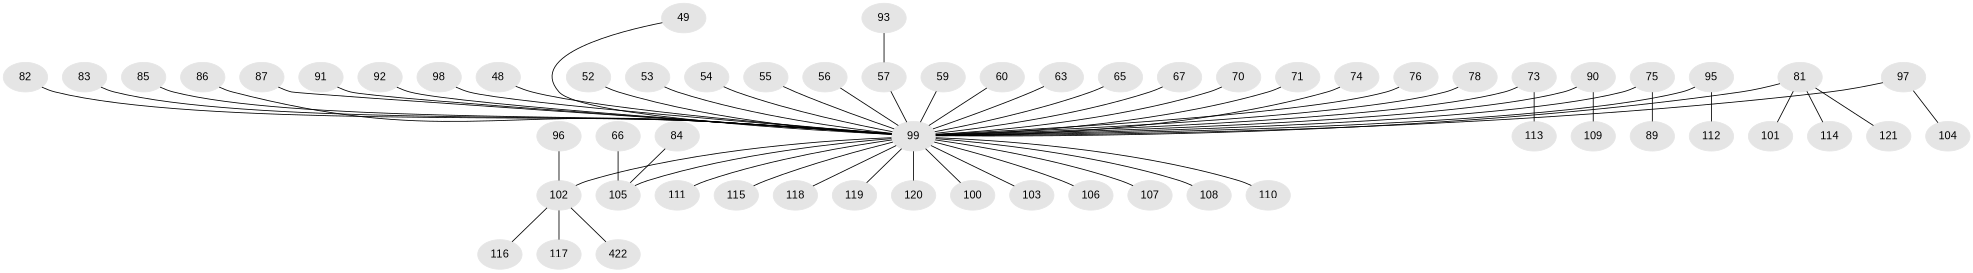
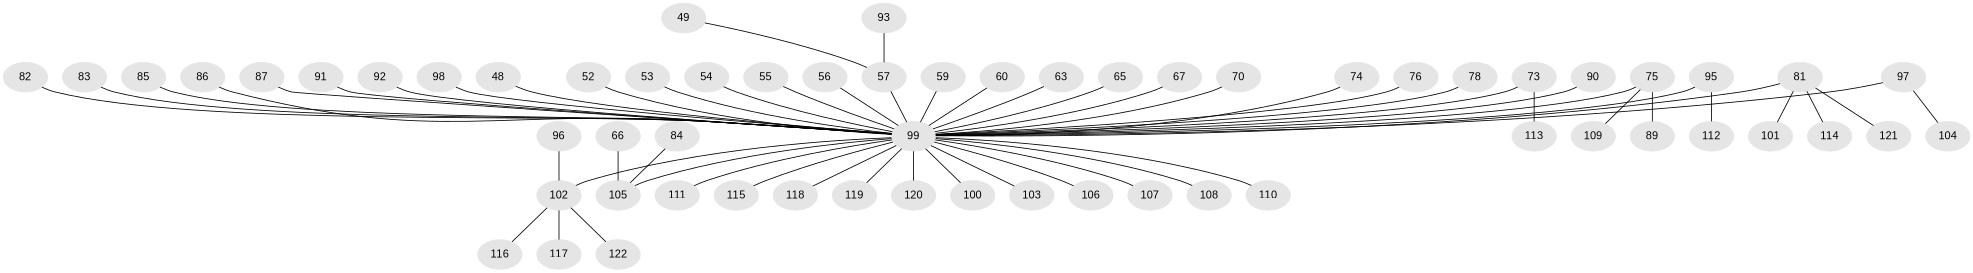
(1298, 77) -> none
(559, 91) -> (787, 42)
(1593, 107) -> (1623, 107)
(618, 254) -> (618, 254)
